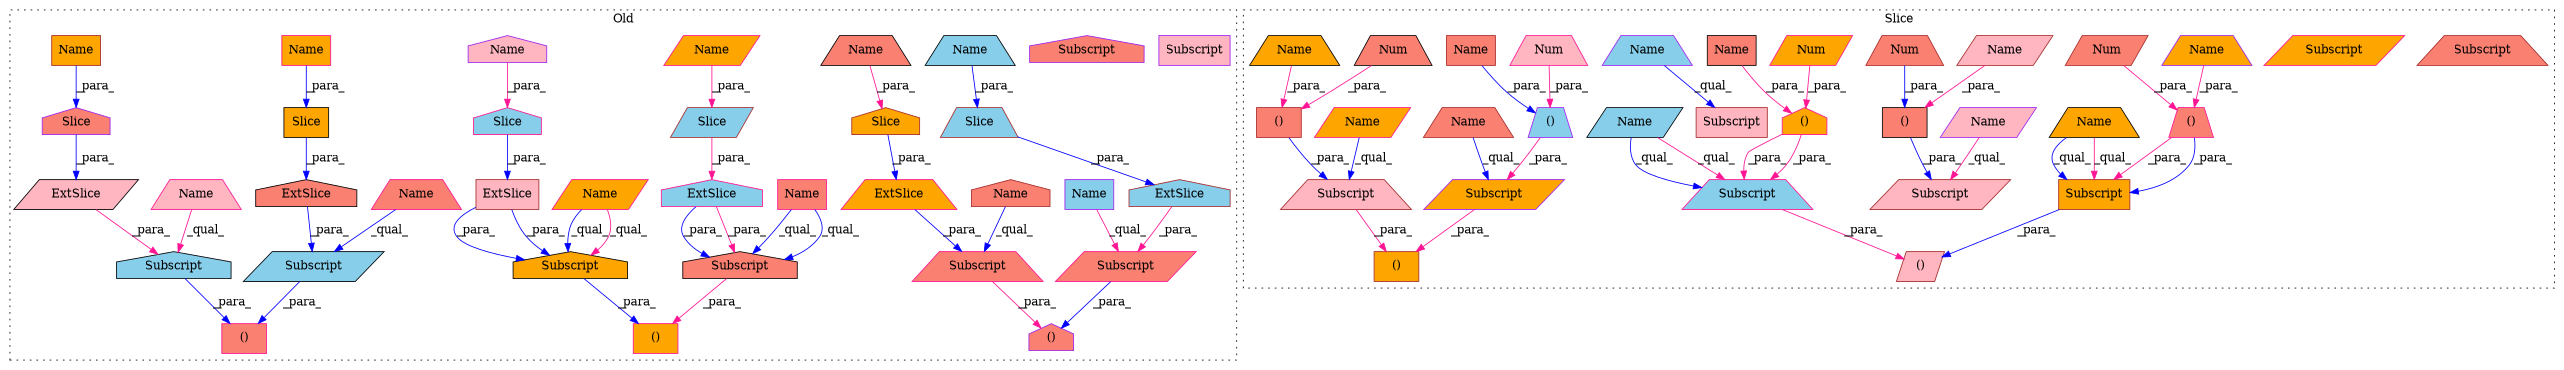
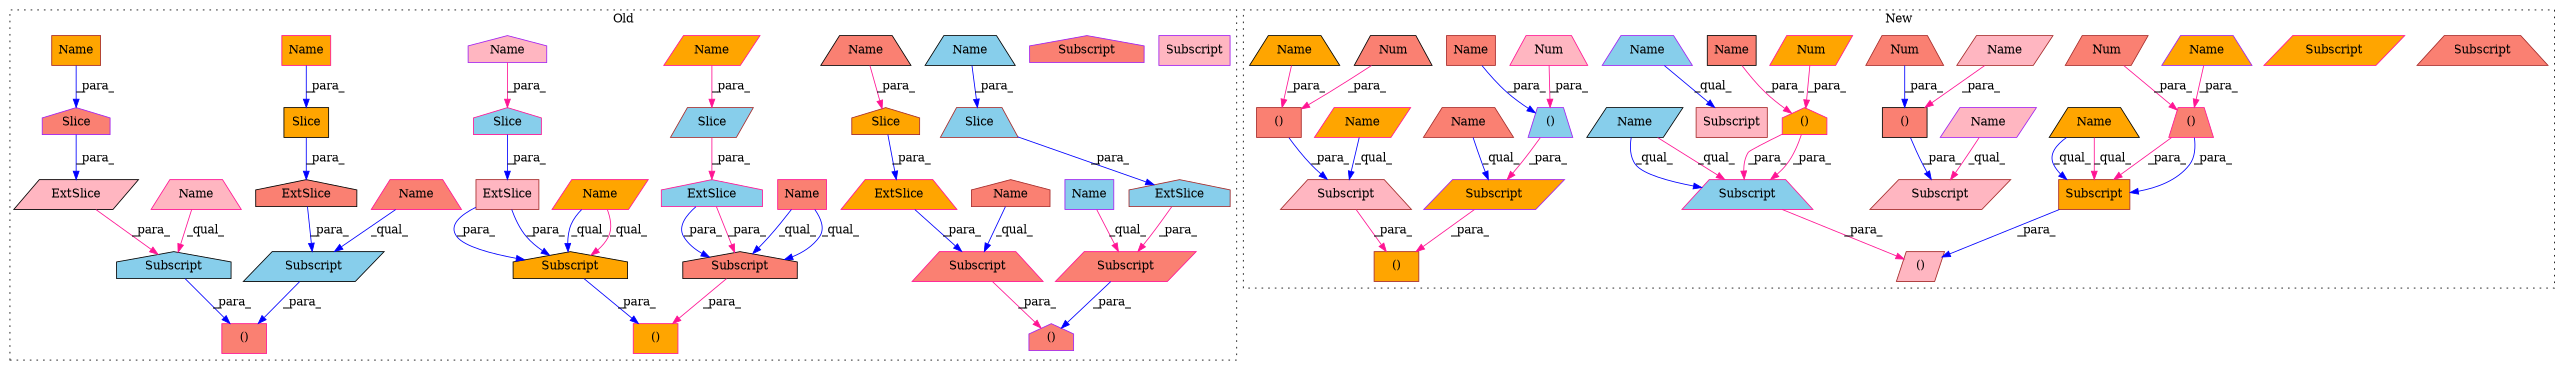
(1899, 19) -> (1899, 19)
